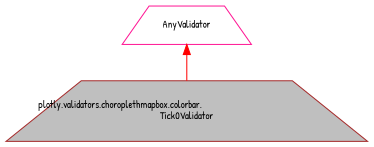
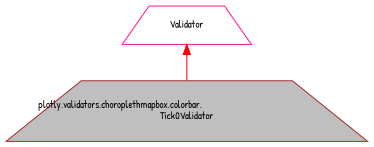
(187, 25) -> (187, 25)
